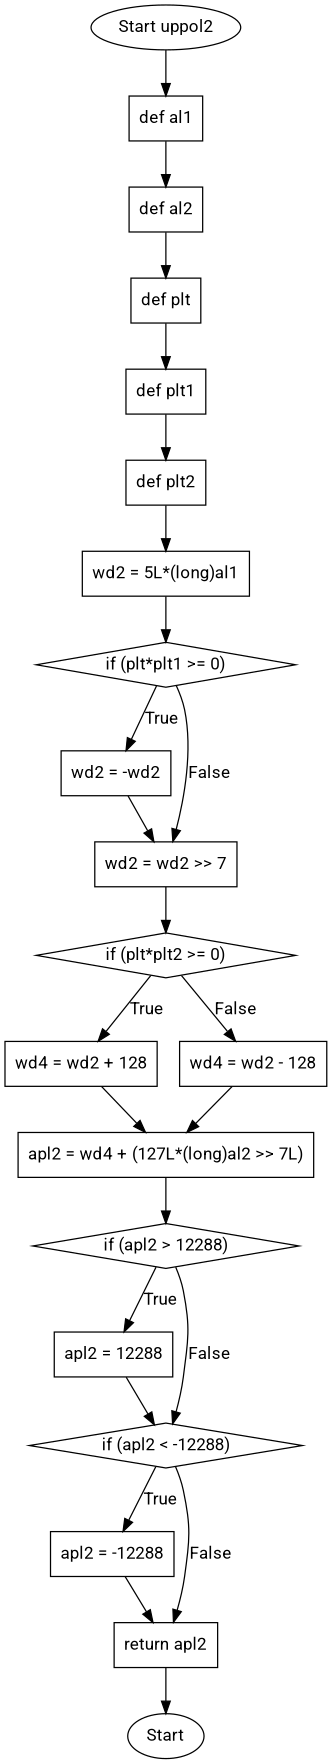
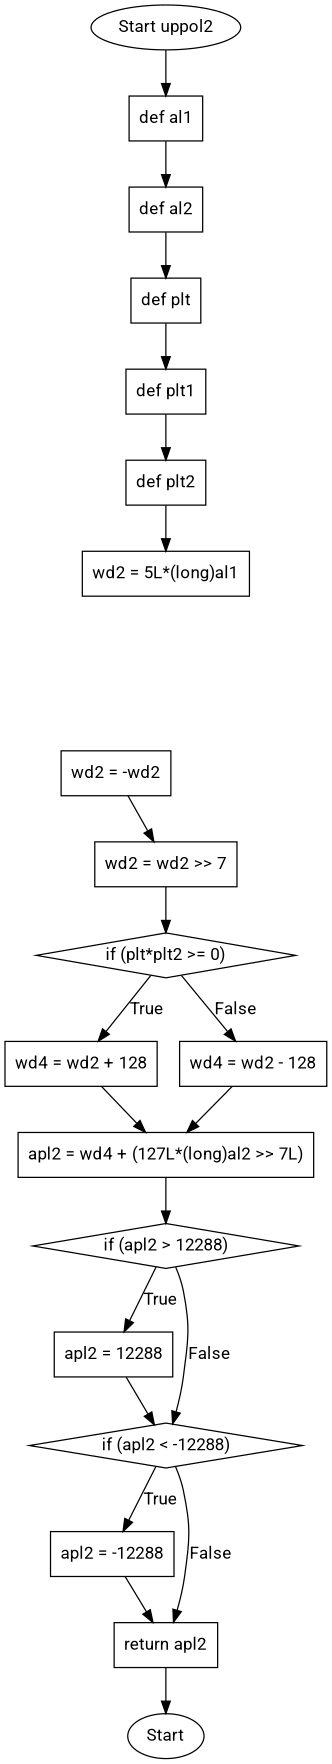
(166, 665) -> none
